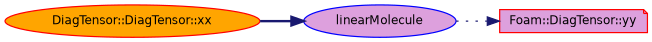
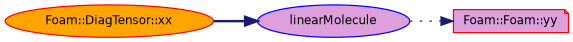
(132, 21) -> (109, 21)
(574, 21) -> (511, 21)
